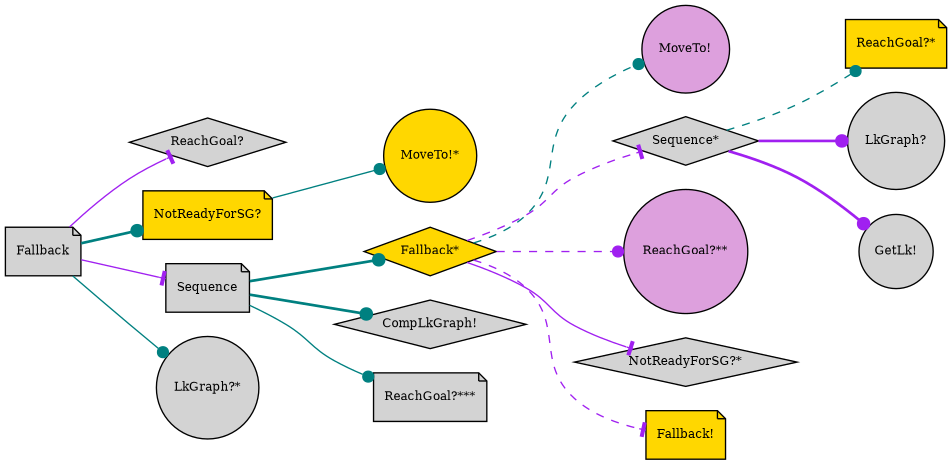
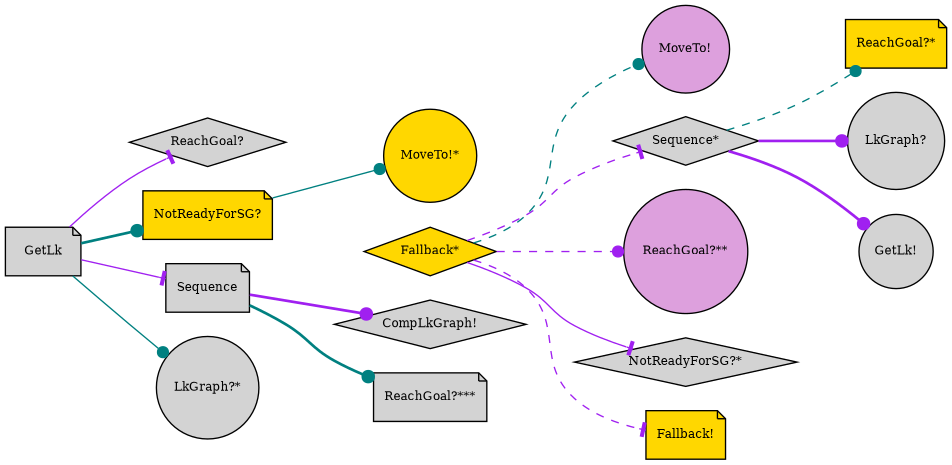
(43, 252) -> (43, 252)
(311, 271) -> none
(305, 304) -> (305, 304)
(306, 340) -> (306, 340)
